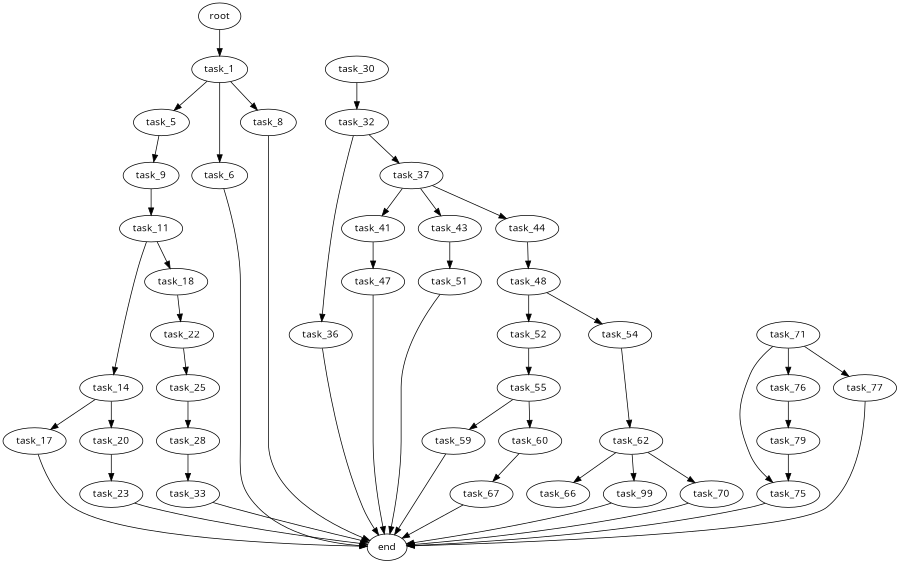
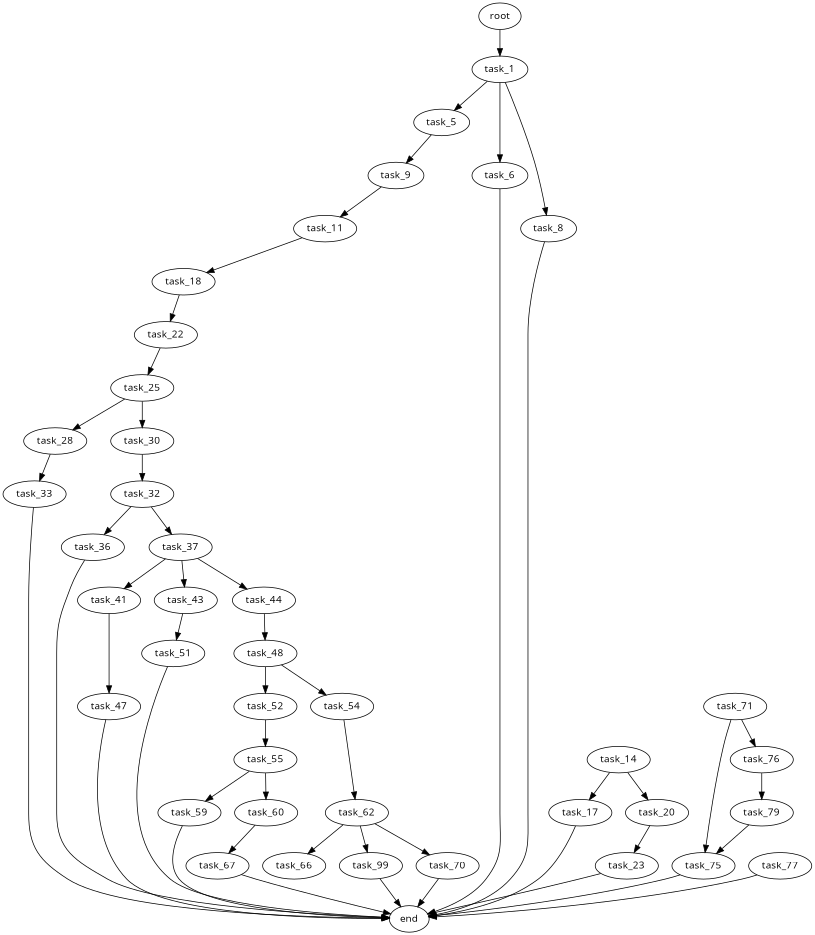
(129, 304) -> none
(824, 359) -> none
none -> (142, 411)
